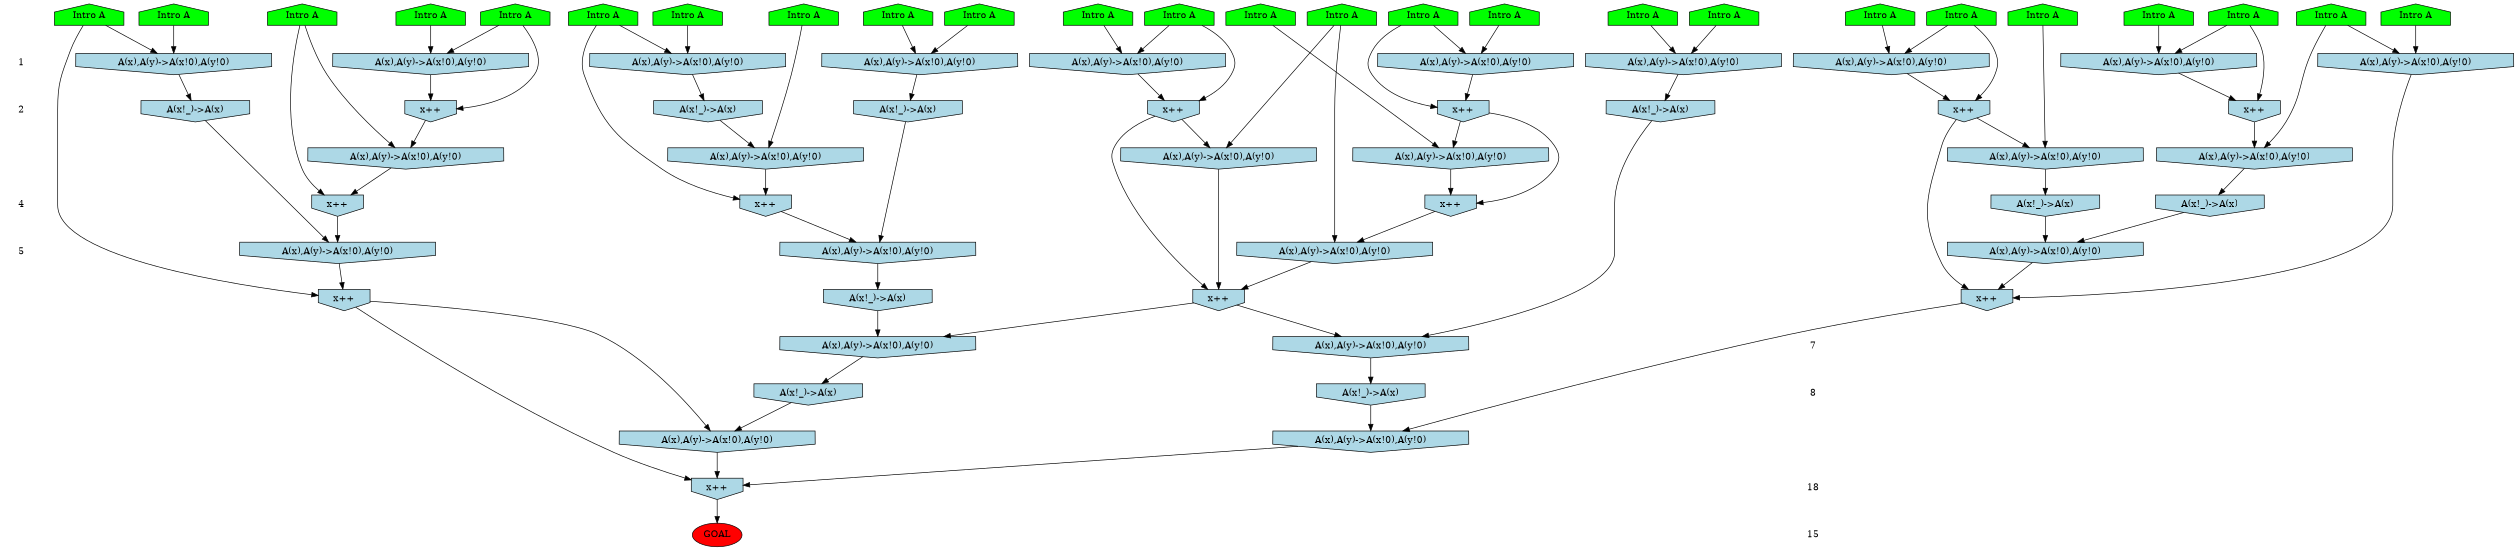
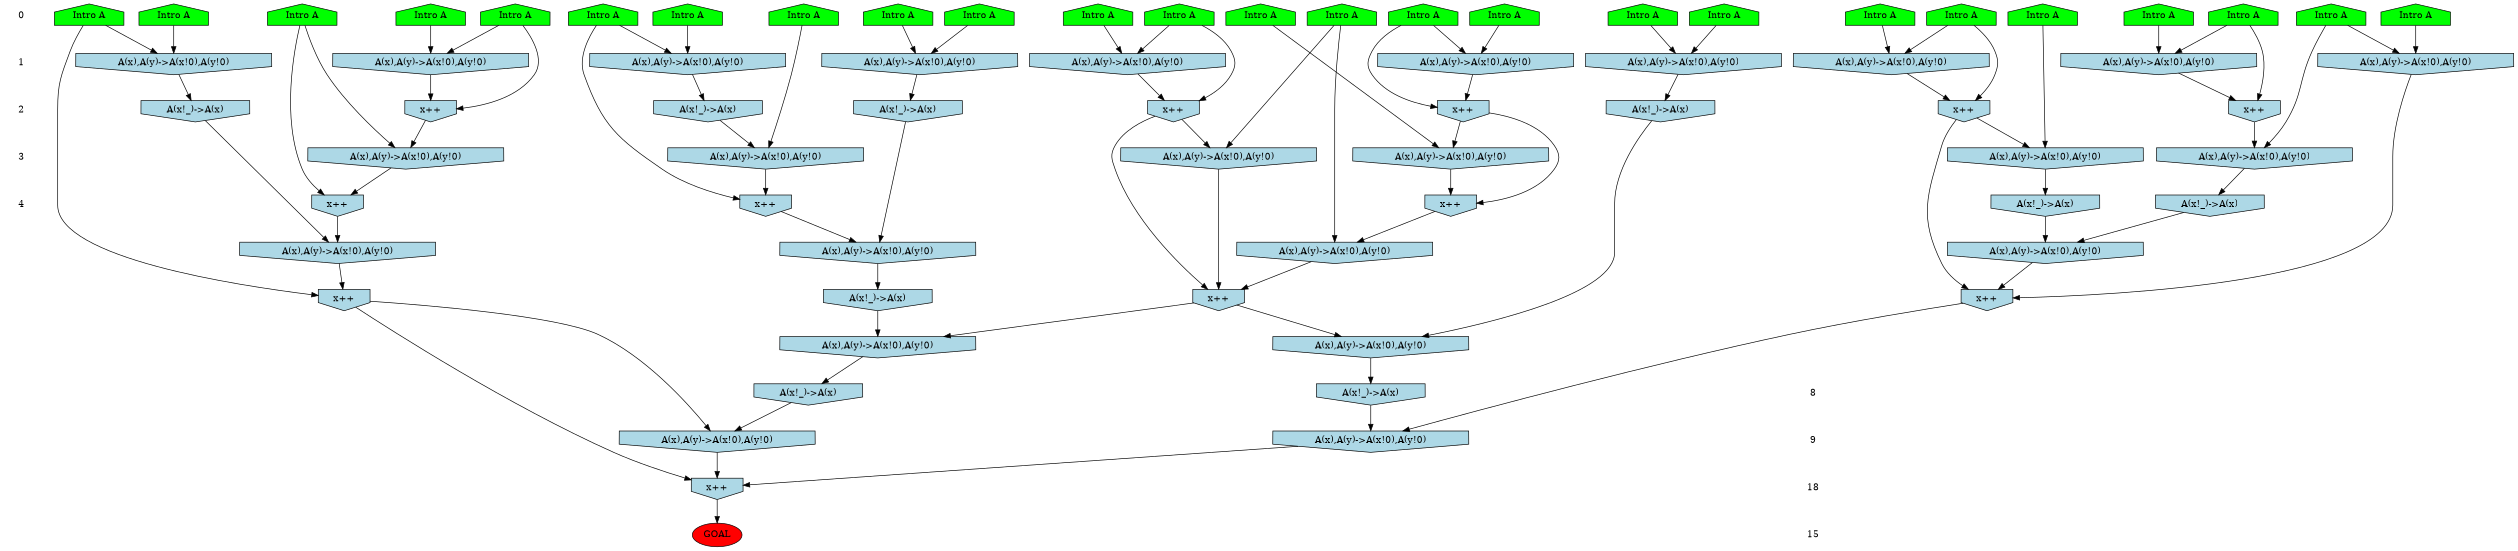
none -> (22, 16)
none -> (22, 157)
(22, 252) -> none
(1813, 346) -> none
none -> (1813, 441)
